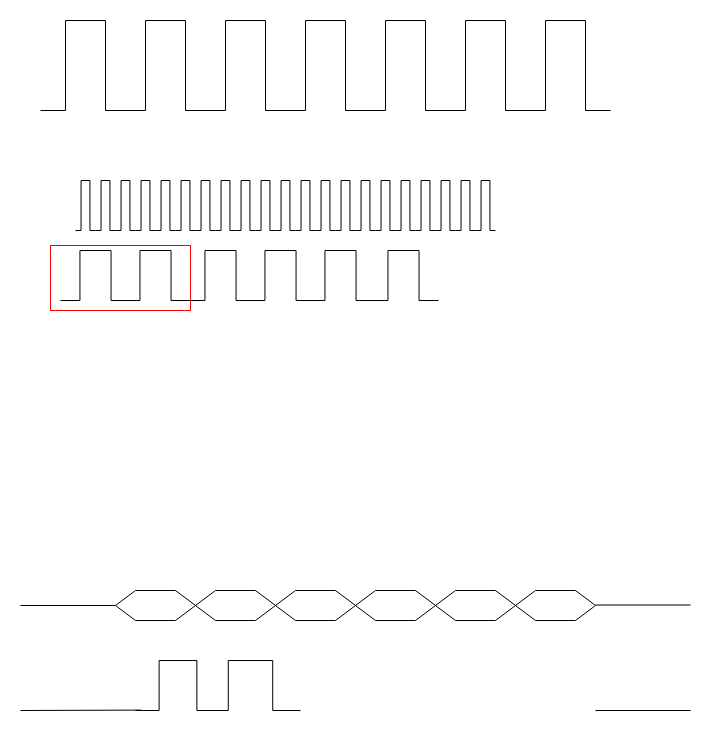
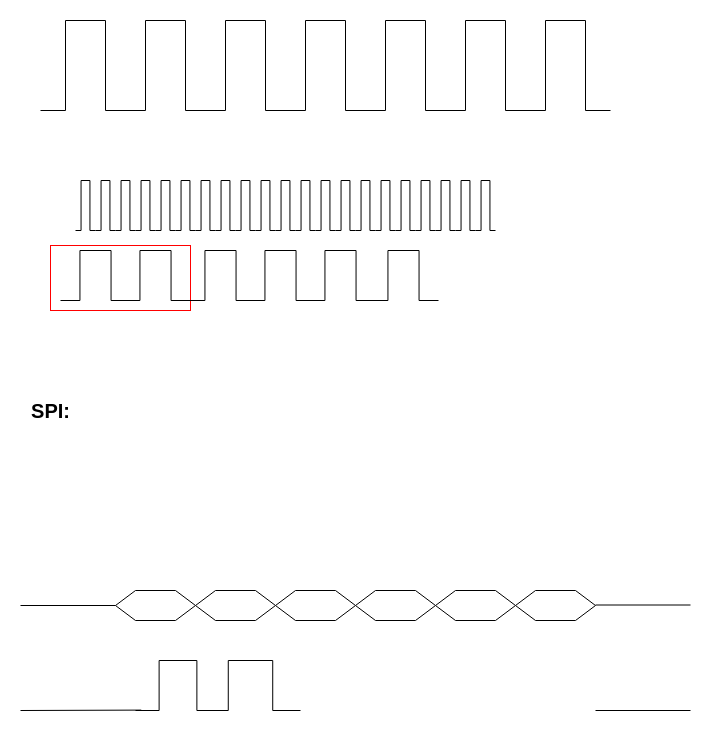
none -> (51, 411)
